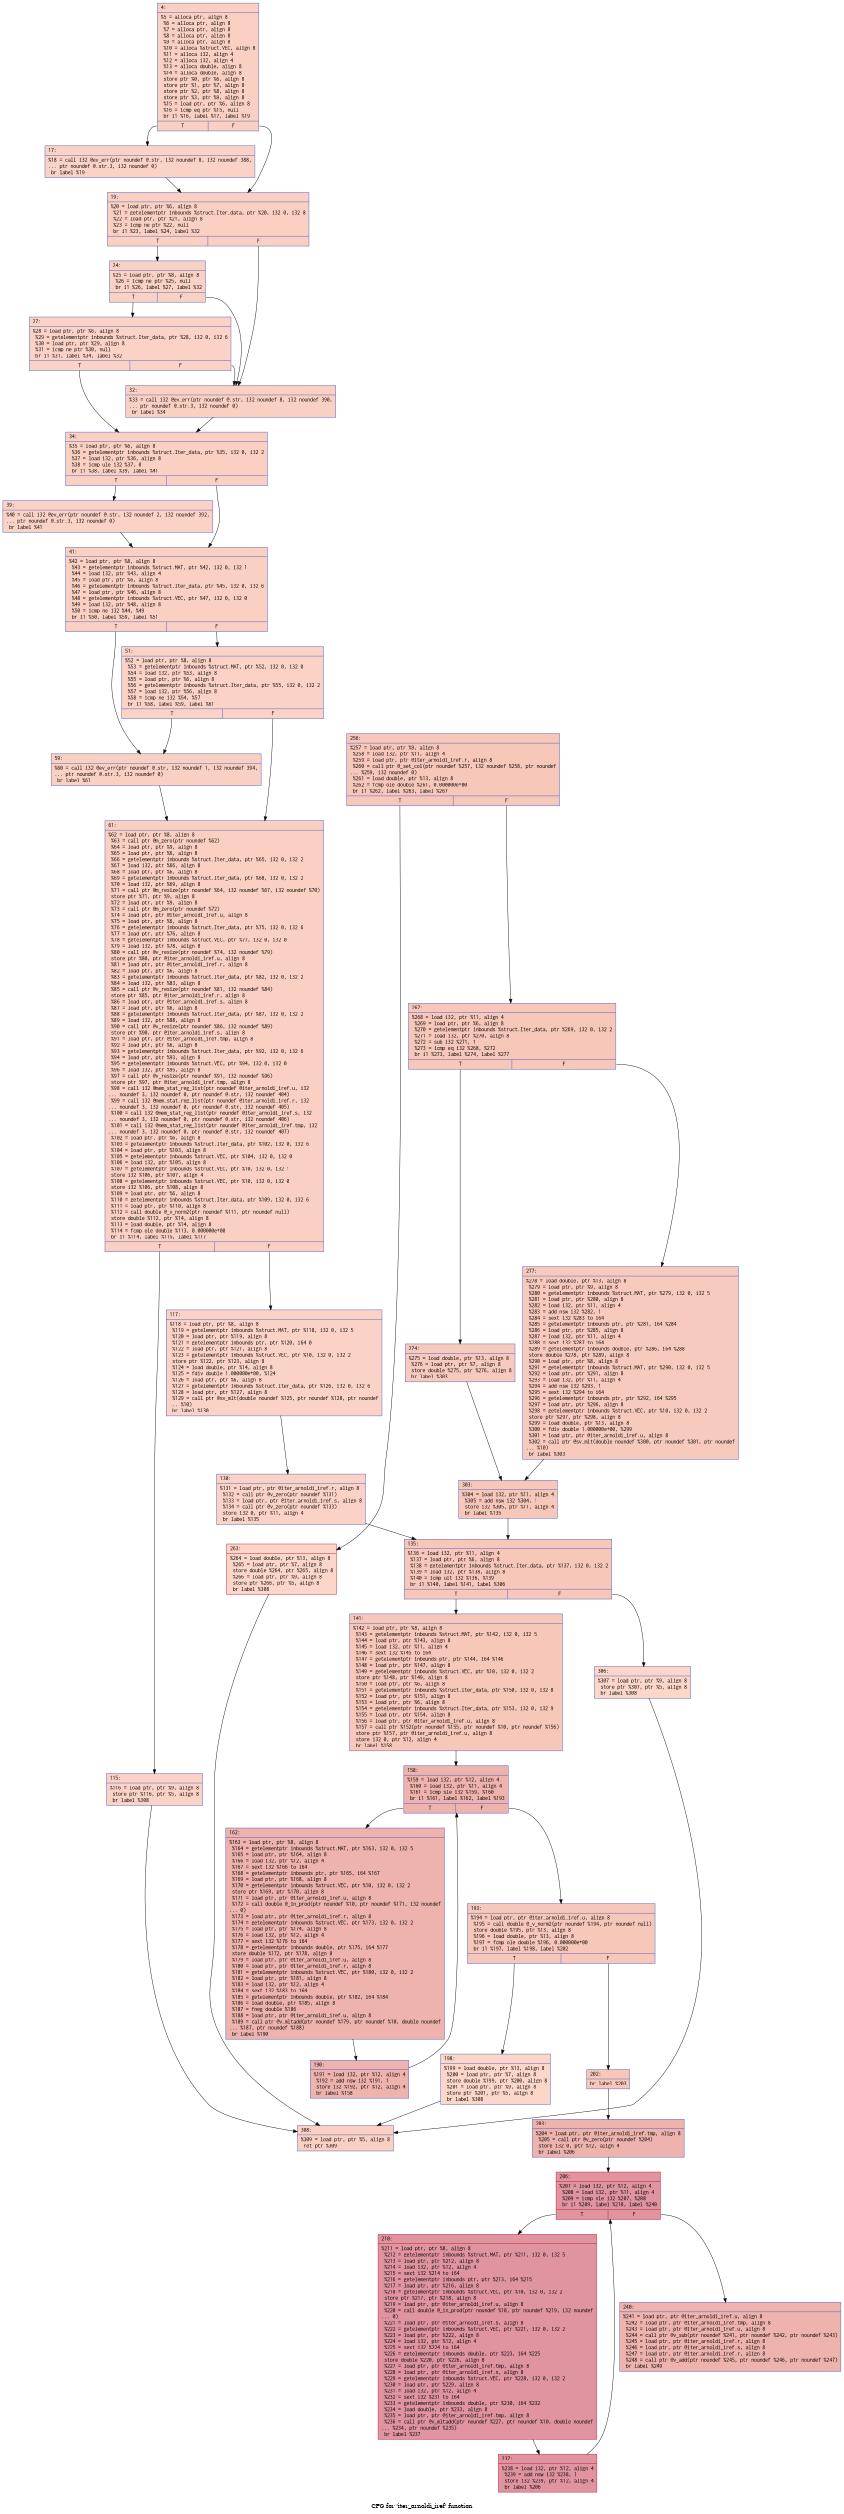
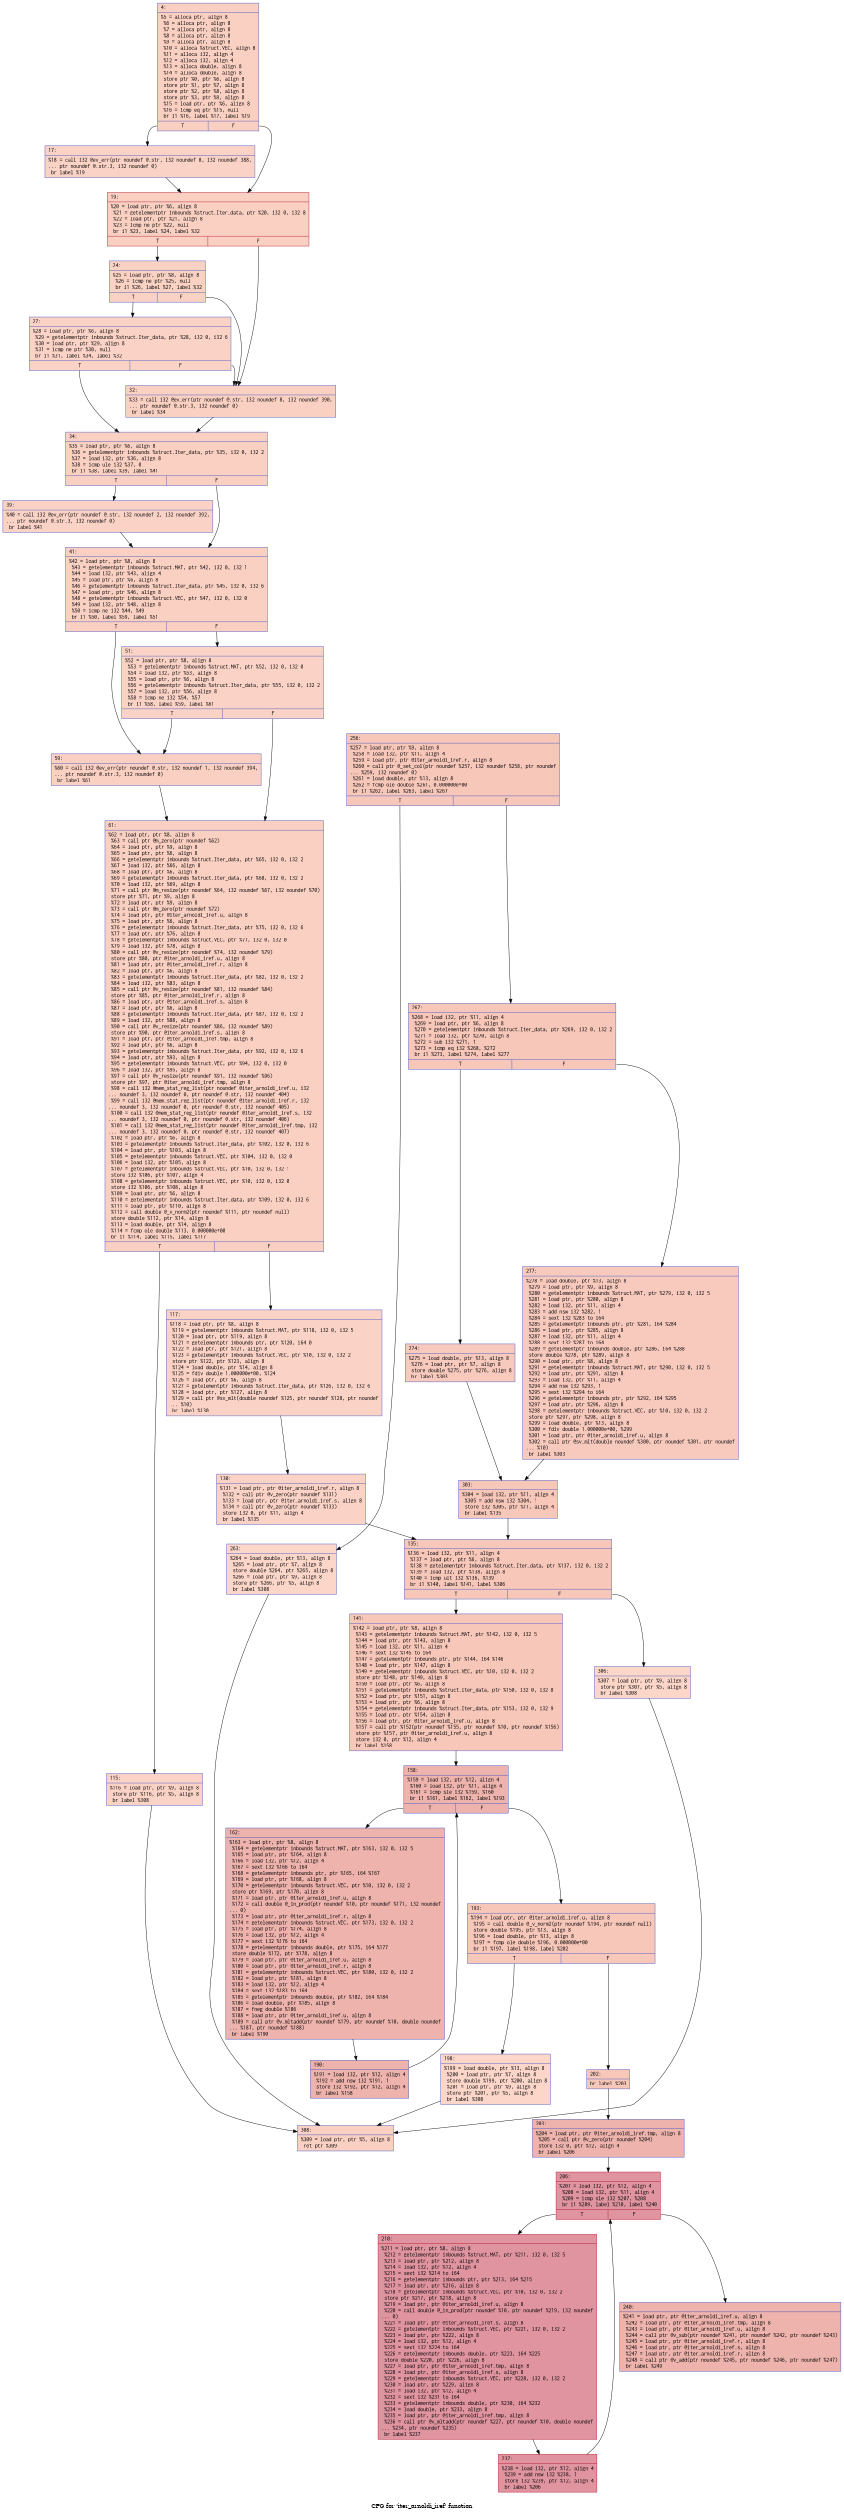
(208, 219) -> (208, 219)
(282, 1569) -> (282, 1569)
